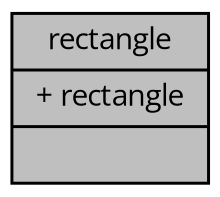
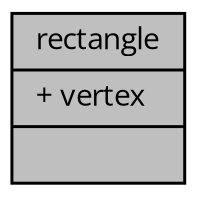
(110, 97) -> (91, 97)
